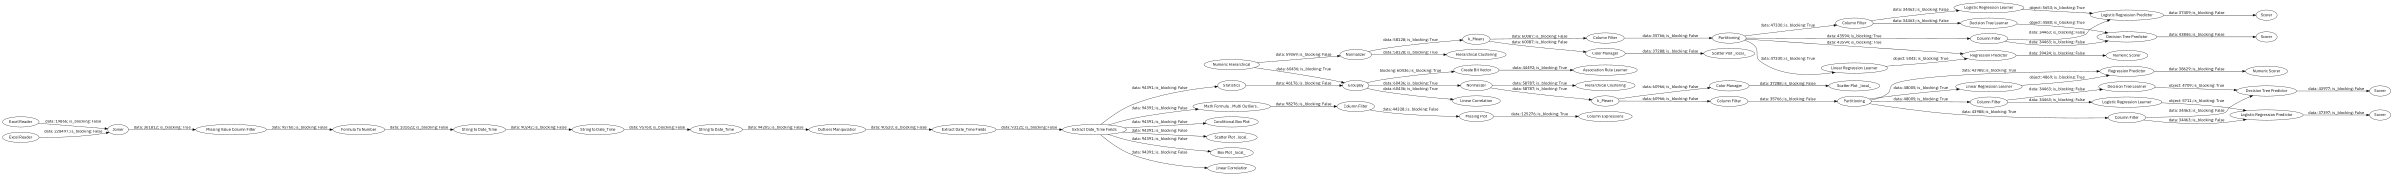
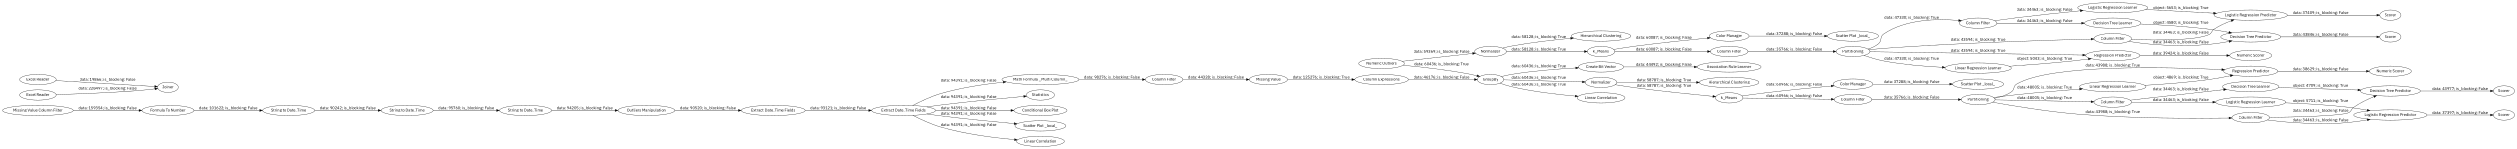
(1232, 65) -> (1382, 64)
(1540, 68) -> (1664, 65)
(1411, 71) -> (1539, 66)
(1293, 86) -> (1441, 80)
(1232, 106) -> (1040, 80)
(1476, 116) -> (1268, 80)
(300, 127) -> (108, 108)
(161, 130) -> none
(1232, 153) -> none
